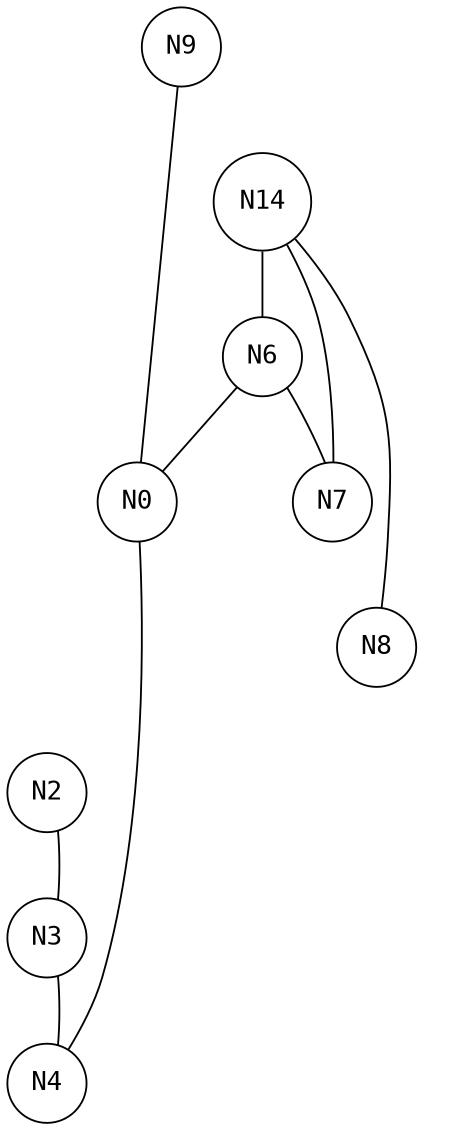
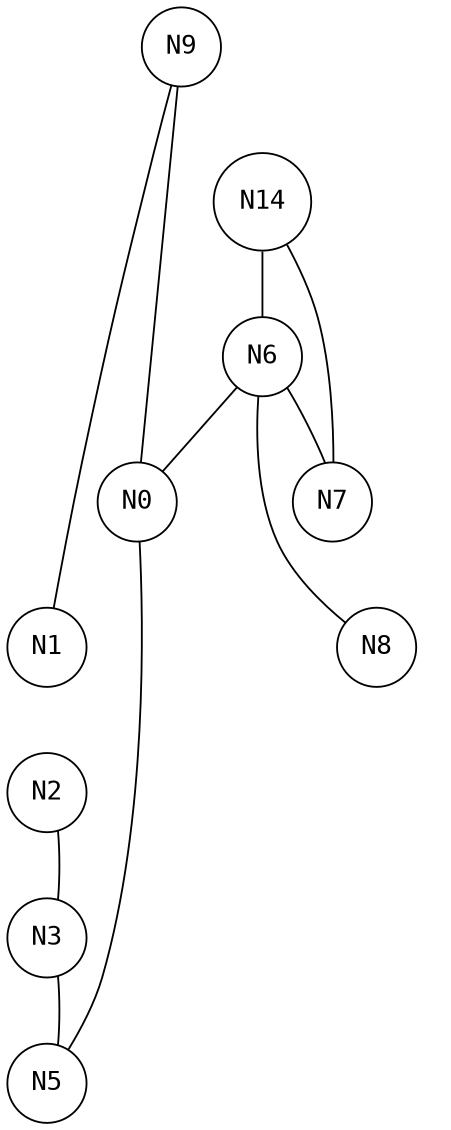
(384, 412) -> (270, 522)
none -> (47, 647)
(47, 1083) -> (47, 1083)
